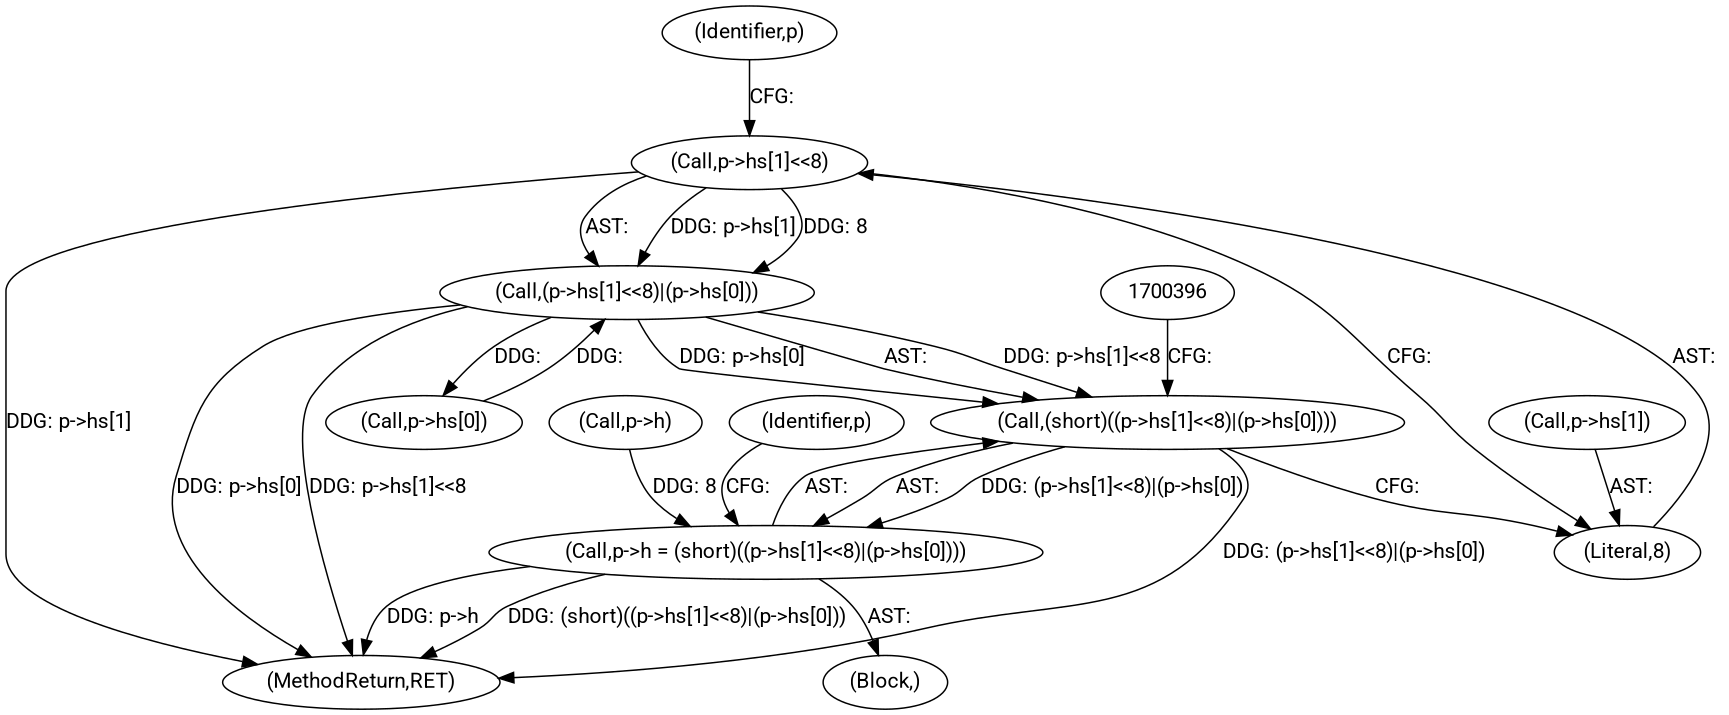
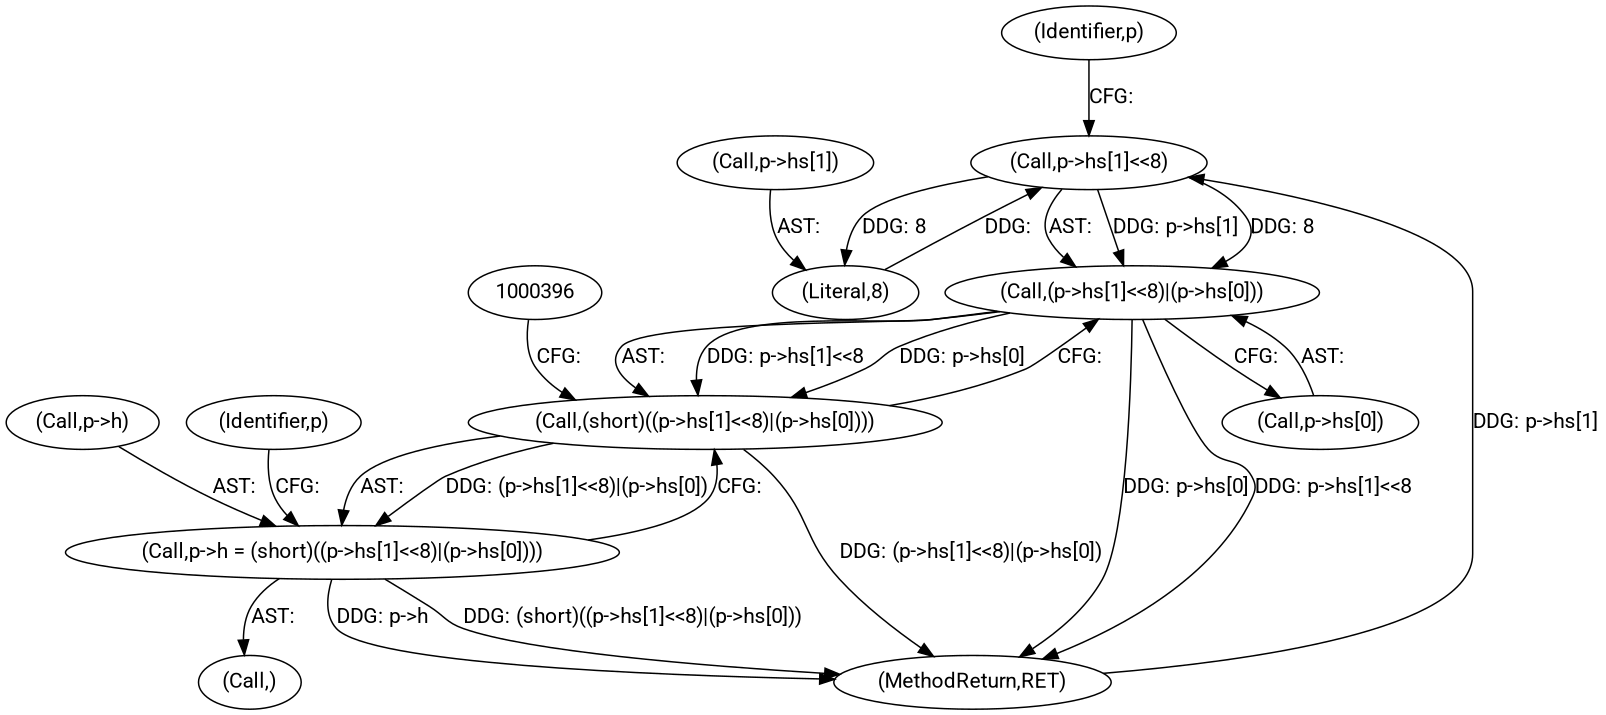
(53, 257) -> (1473, 474)
(1168, 293) -> (535, 293)
(521, 358) -> (1259, 358)
(603, 358) -> (1326, 358)
(1412, 358) -> (894, 228)
(1698, 358) -> (1011, 228)
(685, 487) -> (238, 487)
(830, 487) -> (743, 487)
(1389, 502) -> (994, 381)
(885, 682) -> (250, 682)
